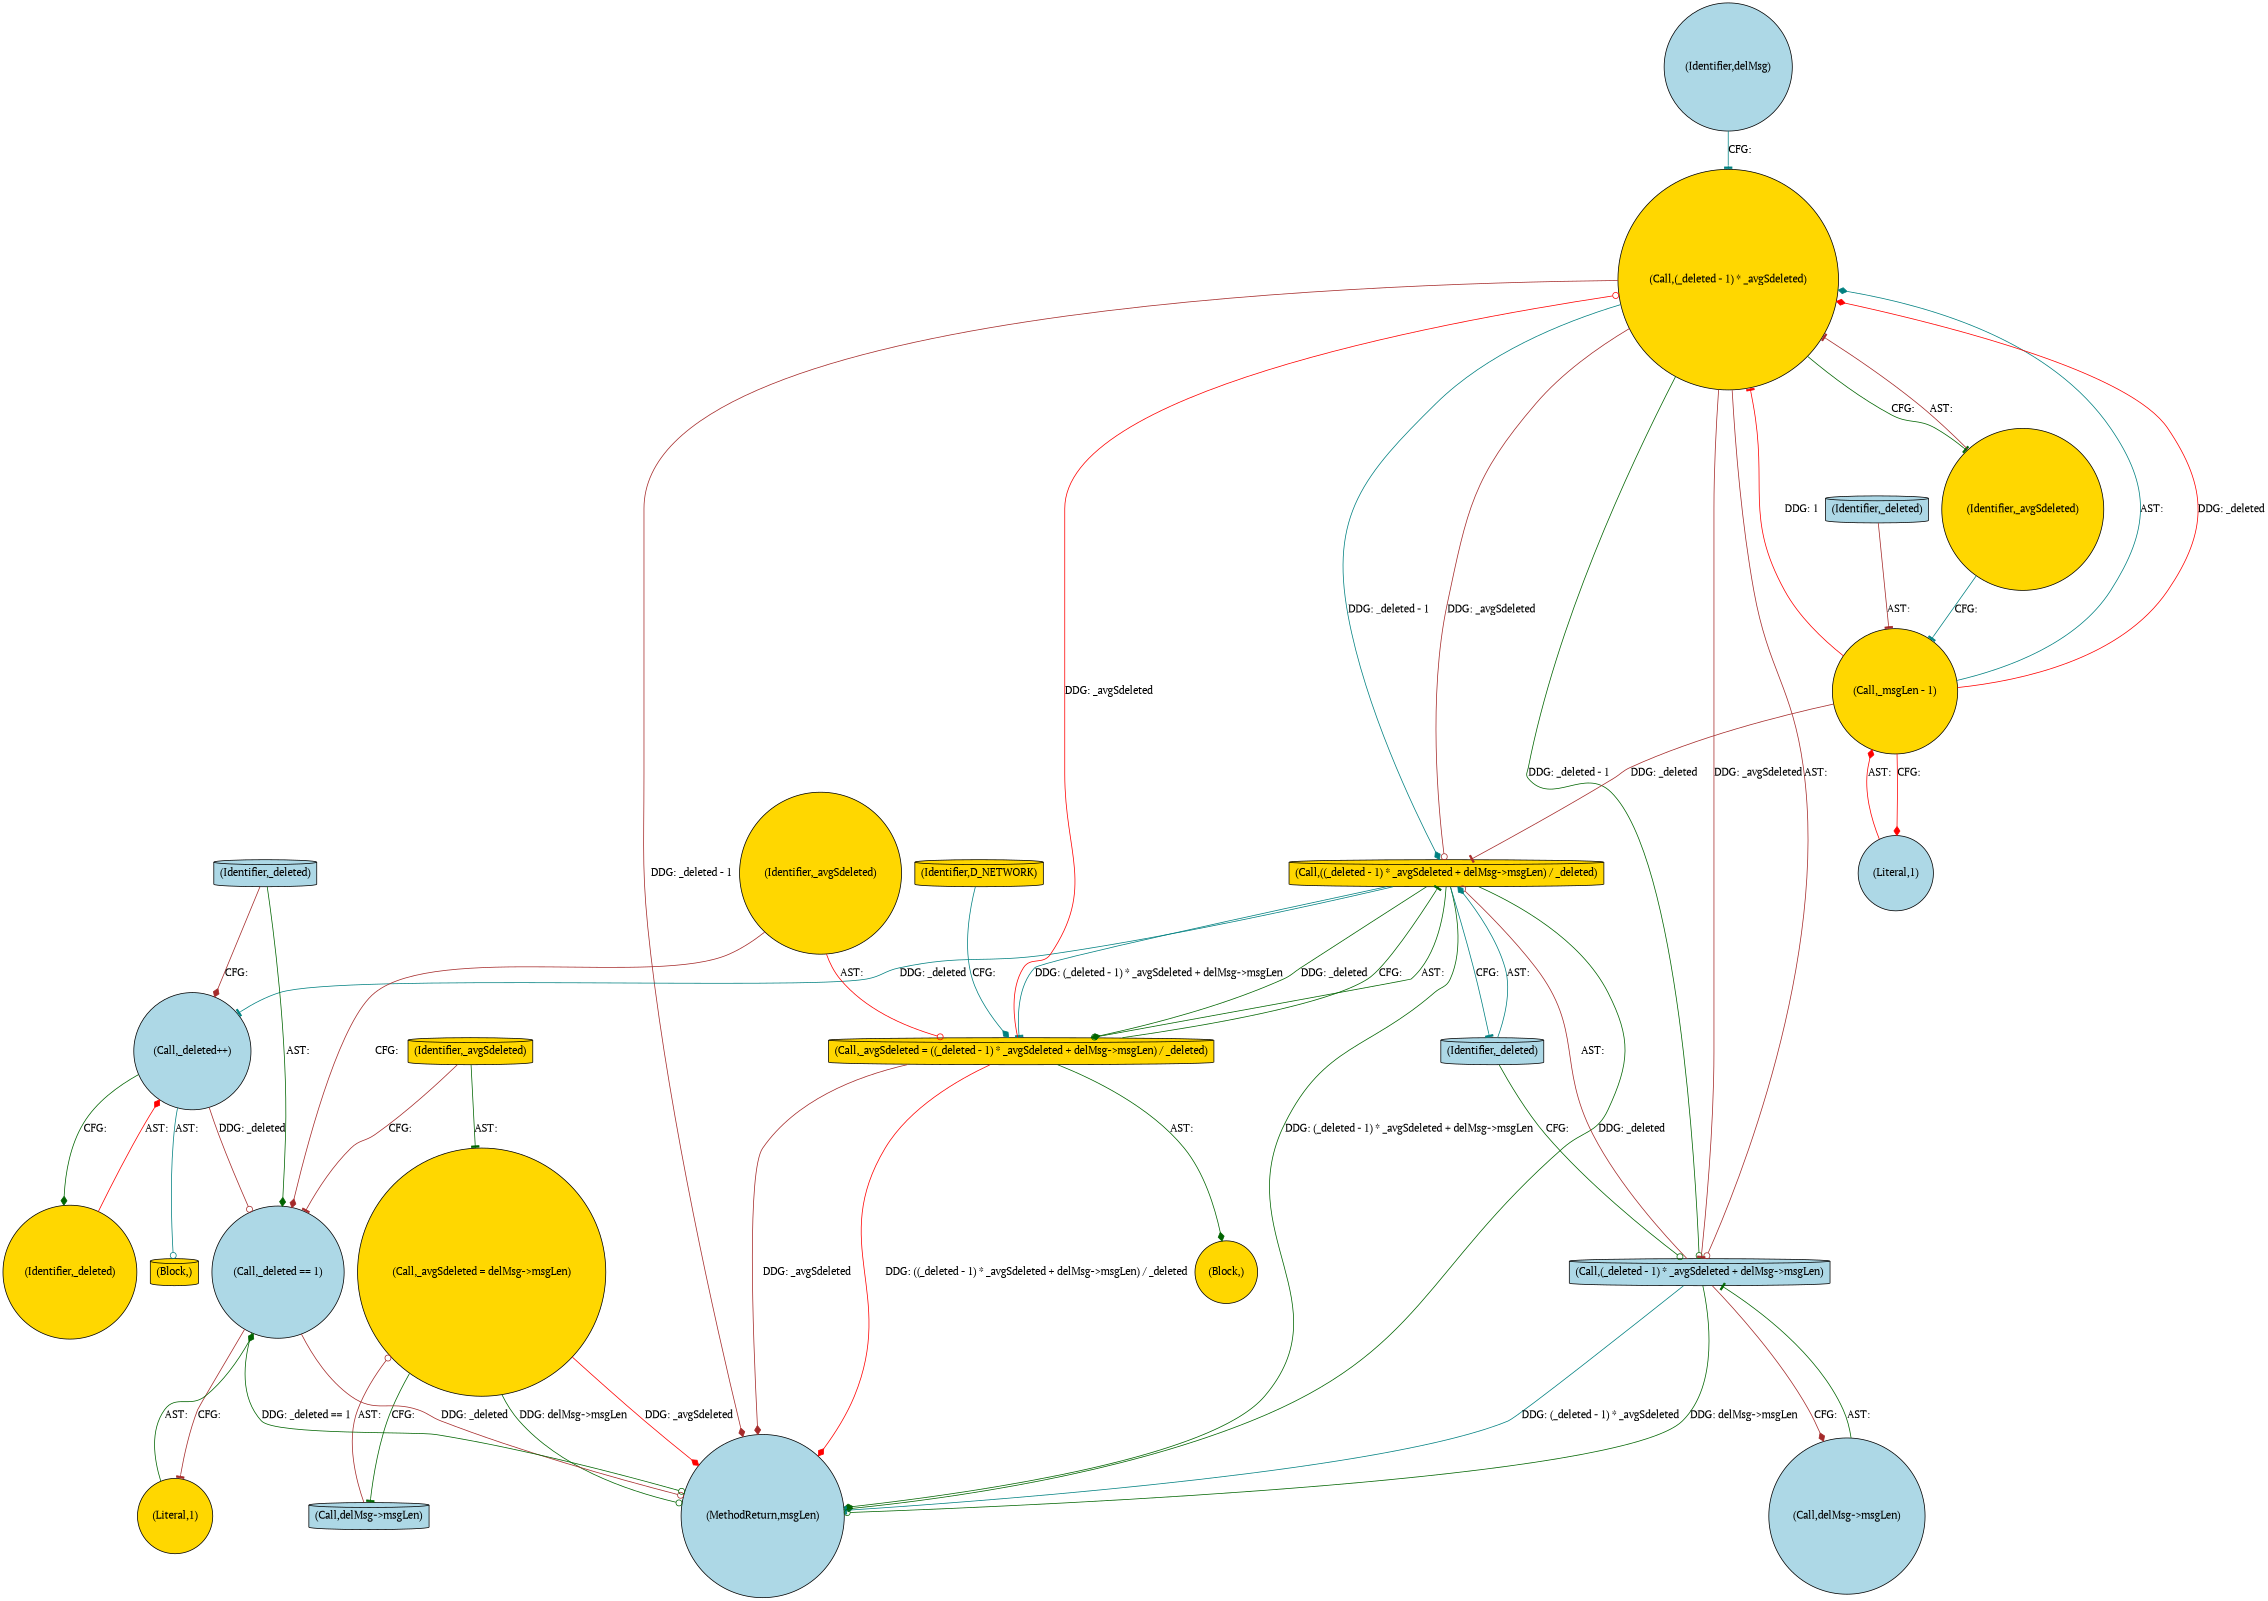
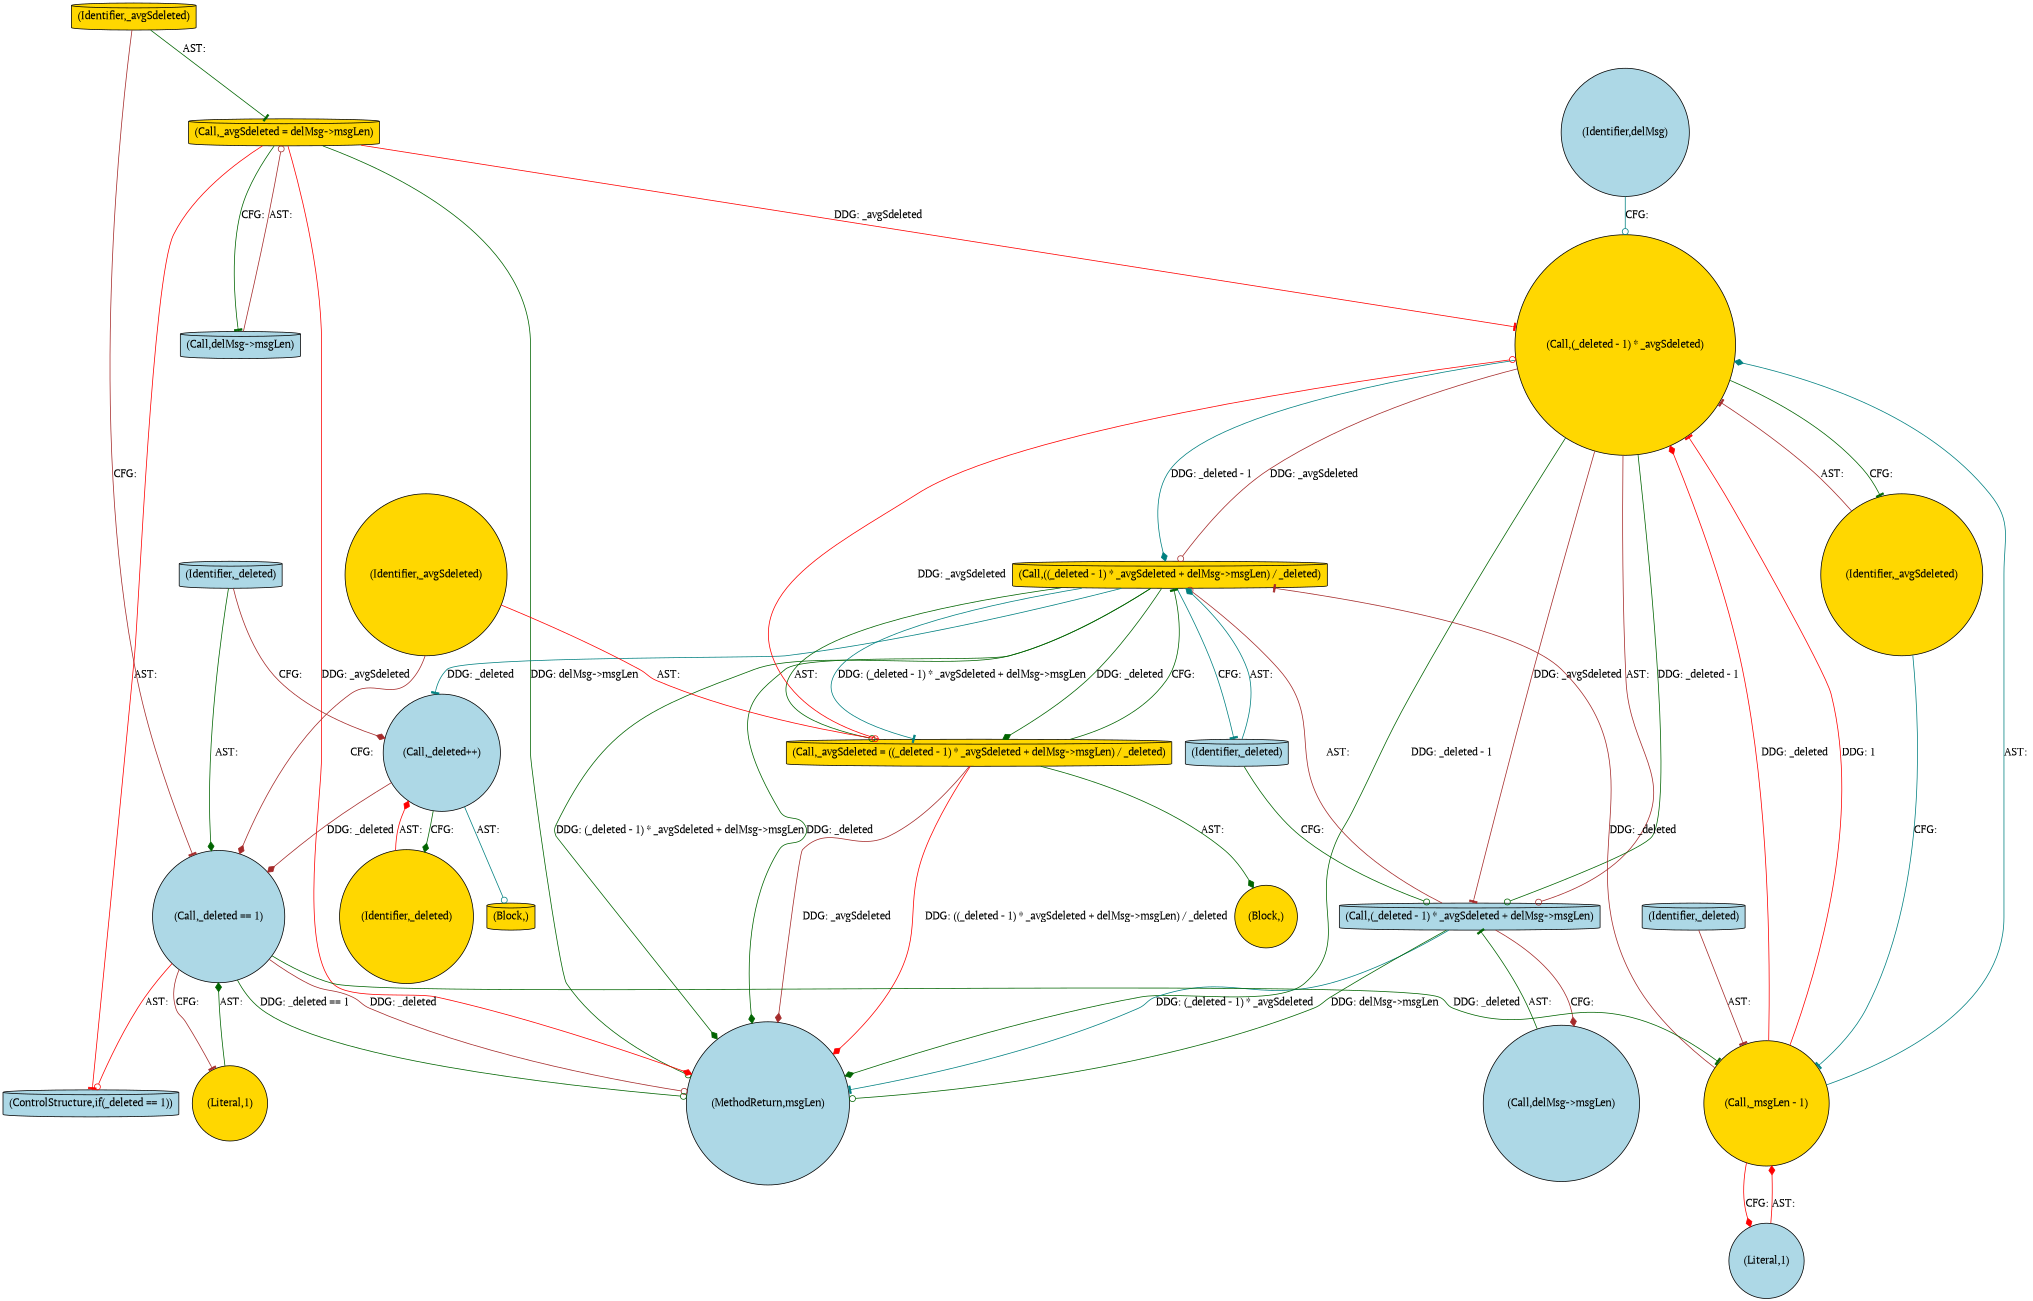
(1728, 148) -> (1625, 212)
none -> (937, 236)
(668, 457) -> (1328, 915)
(979, 873) -> none
none -> (999, 988)
none -> (91, 1103)
(228, 1157) -> (331, 822)
(482, 1272) -> (284, 132)
